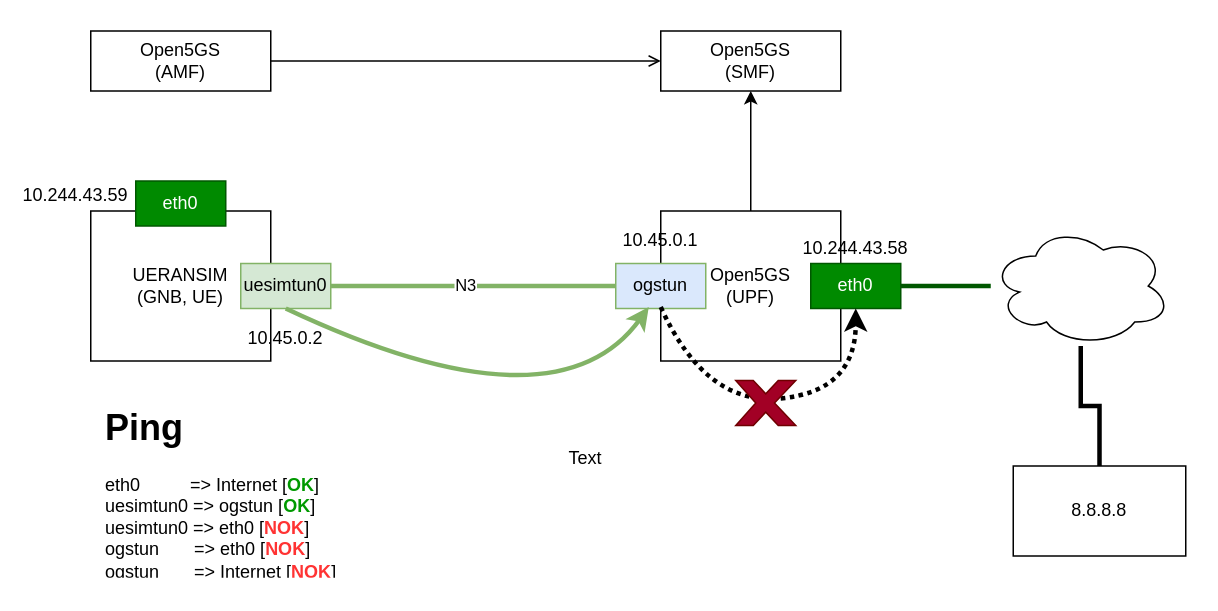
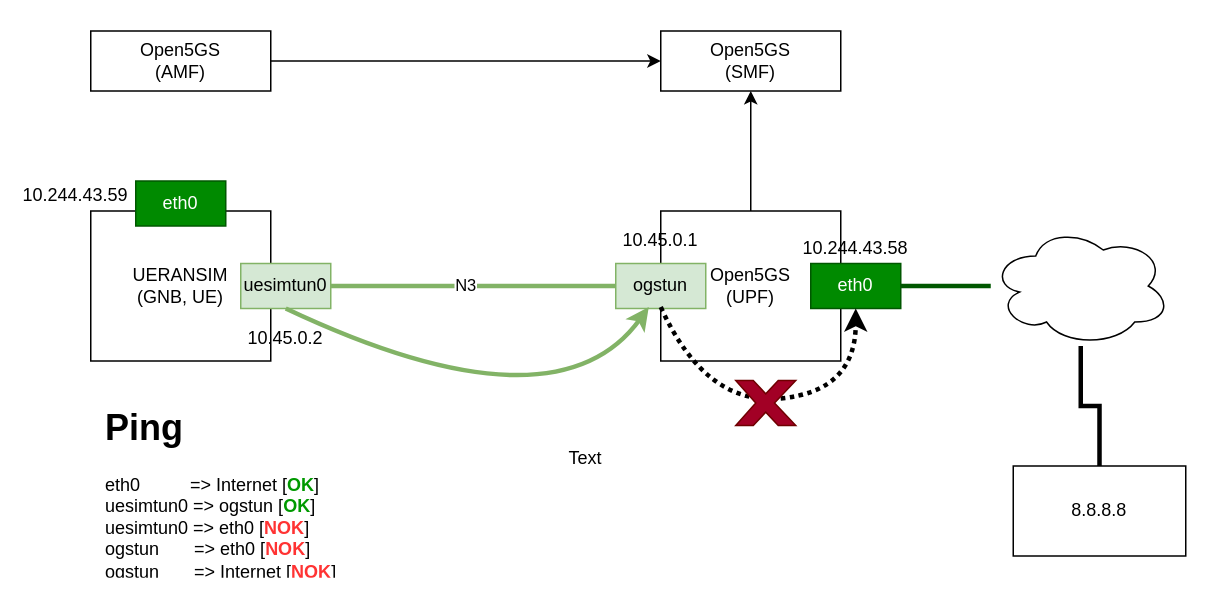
(651, 61) -> (649, 61)
(661, 286) -> (661, 286)
